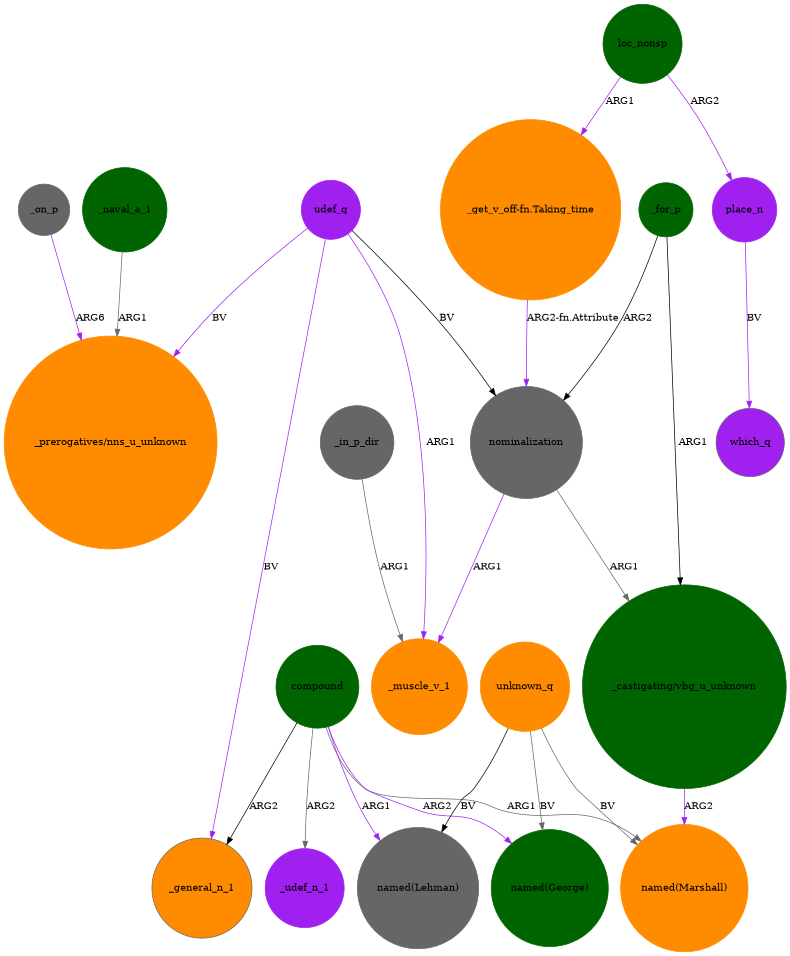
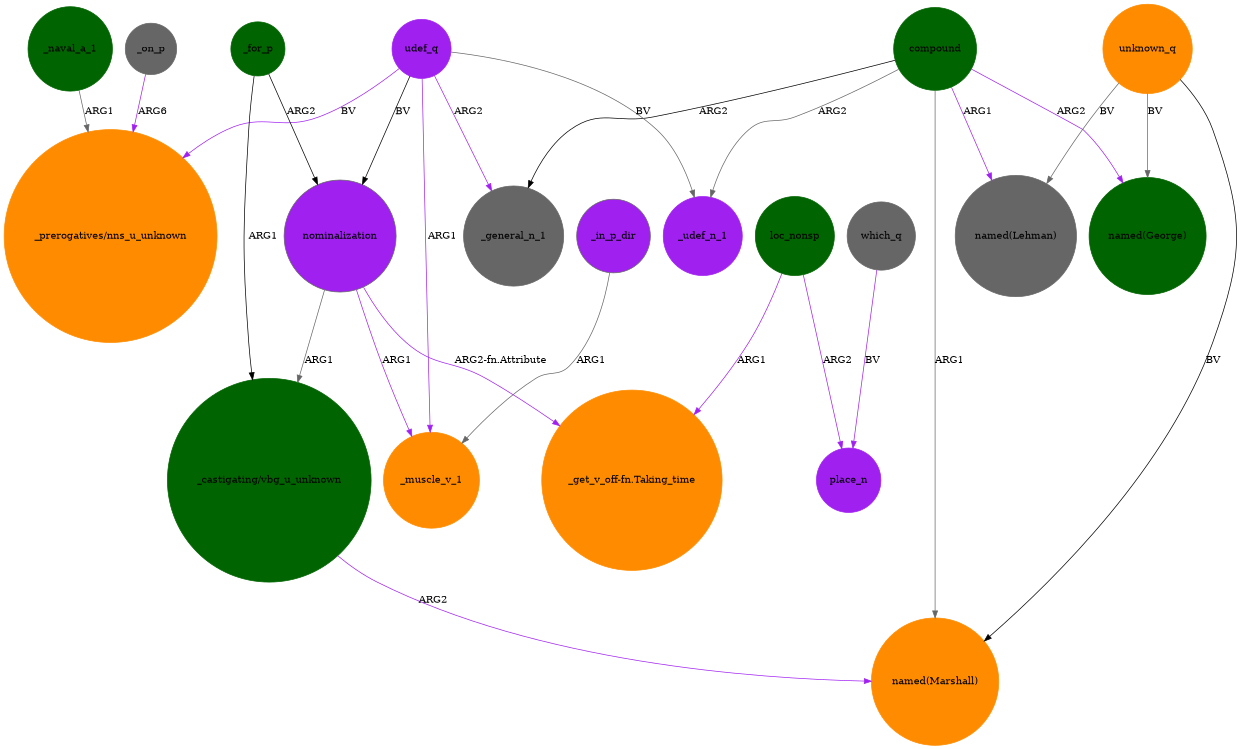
none -> (593, 89)
(747, 322) -> (865, 355)
(527, 339) -> (450, 364)
(357, 442) -> (614, 236)
(526, 442) -> (340, 236)
(750, 442) -> (881, 236)
(271, 567) -> (469, 112)
(480, 779) -> (1086, 124)
(578, 791) -> (1194, 385)
(202, 888) -> (514, 236)
